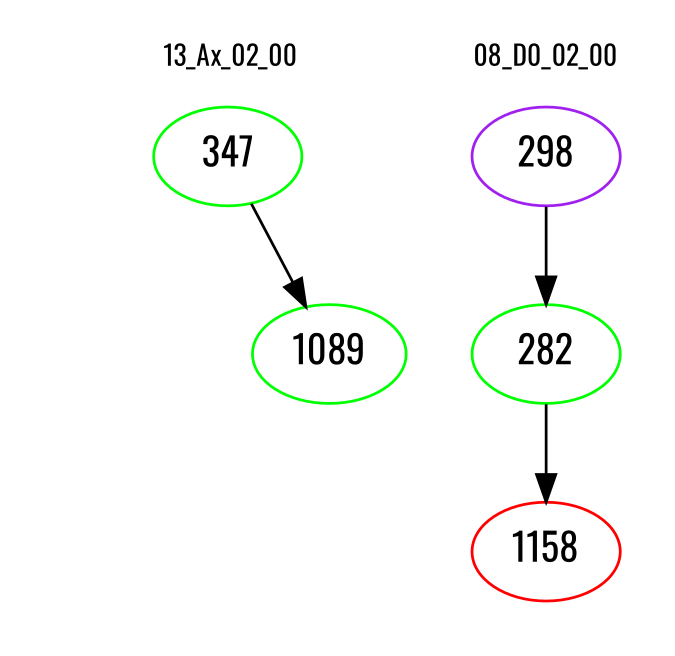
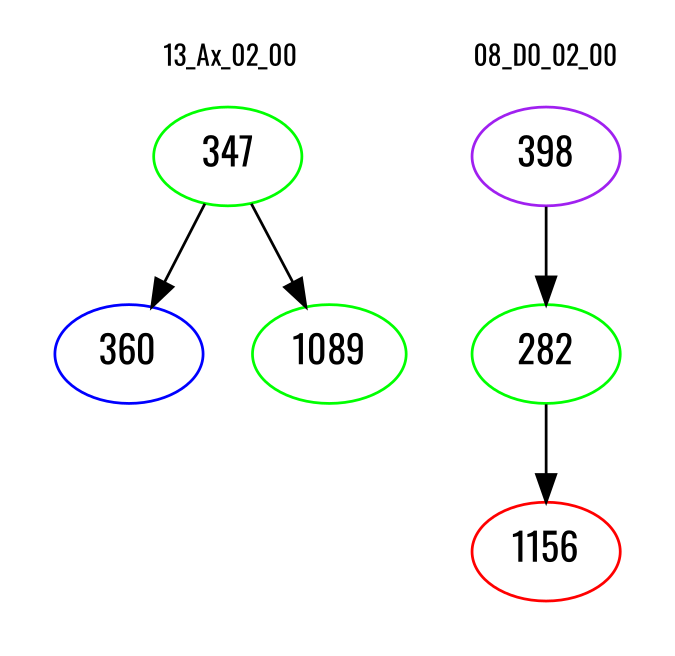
(546, 156) -> (546, 156)
none -> (129, 354)
(546, 552) -> (546, 552)
